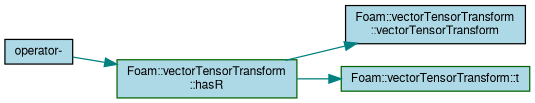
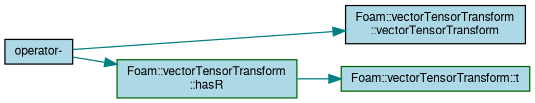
(315, 53) -> (203, 41)
